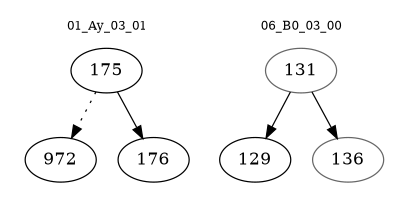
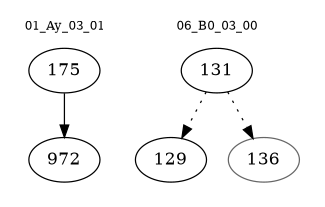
(301, 71) -> (217, 71)
(87, 109) -> (64, 109)
(281, 109) -> (197, 109)
(322, 110) -> (237, 110)
(154, 160) -> none
